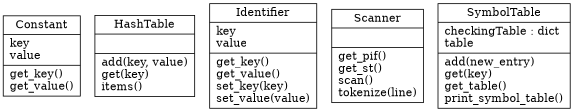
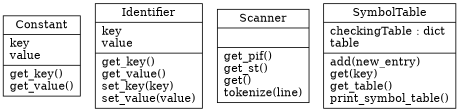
(145, 56) -> none
(356, 81) -> (238, 81)
